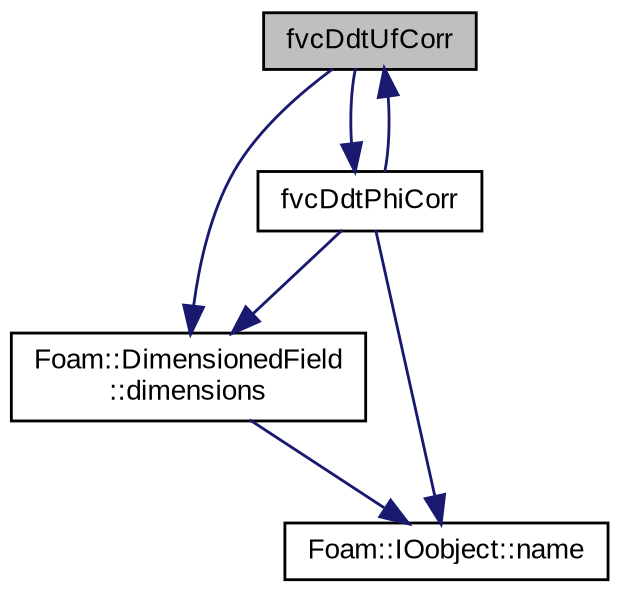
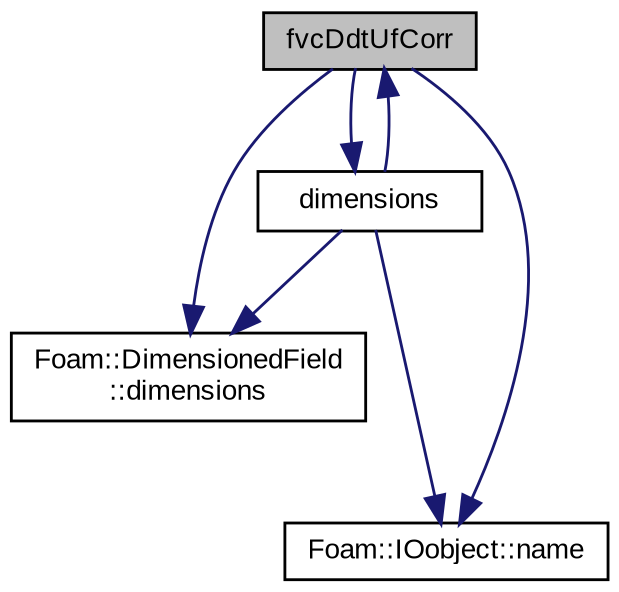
(370, 201) -> (370, 201)
(317, 464) -> (528, 266)
